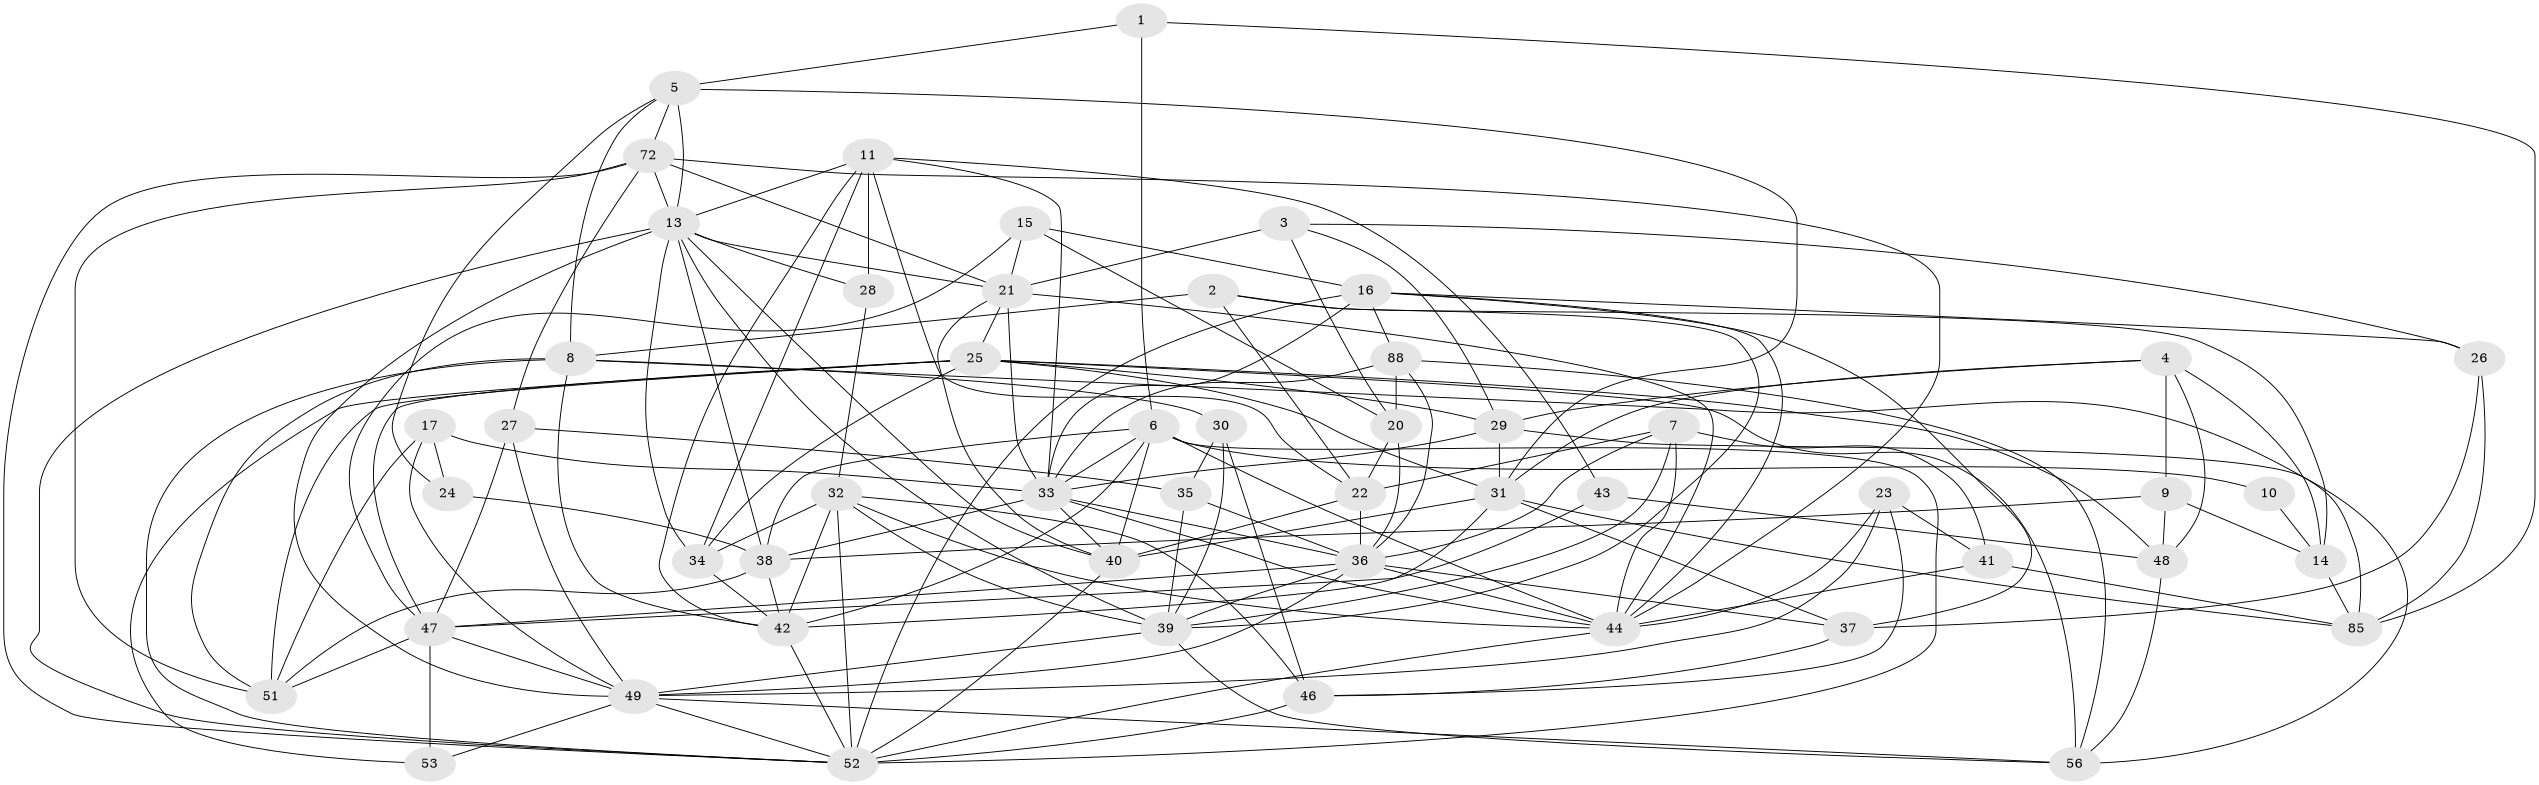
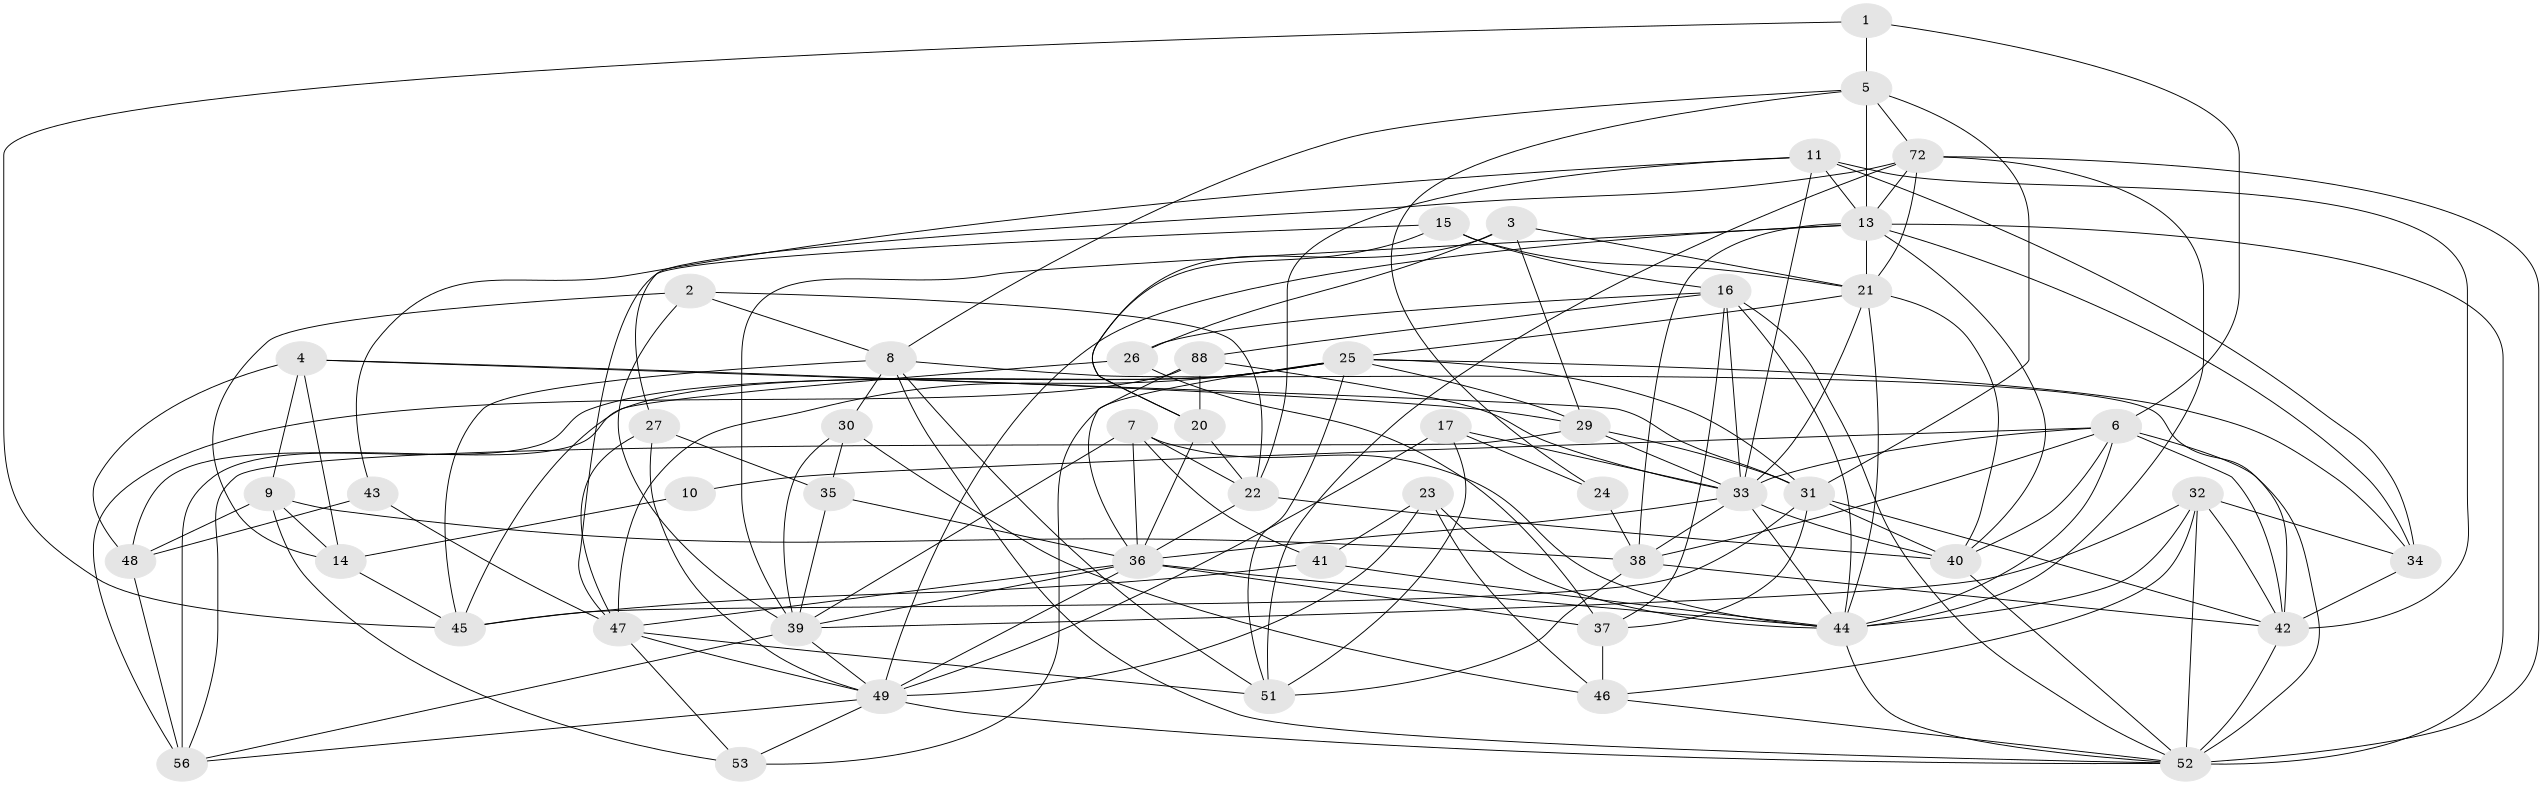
(868, 291) -> none
(2357, 629) -> (460, 629)
none -> (462, 686)
